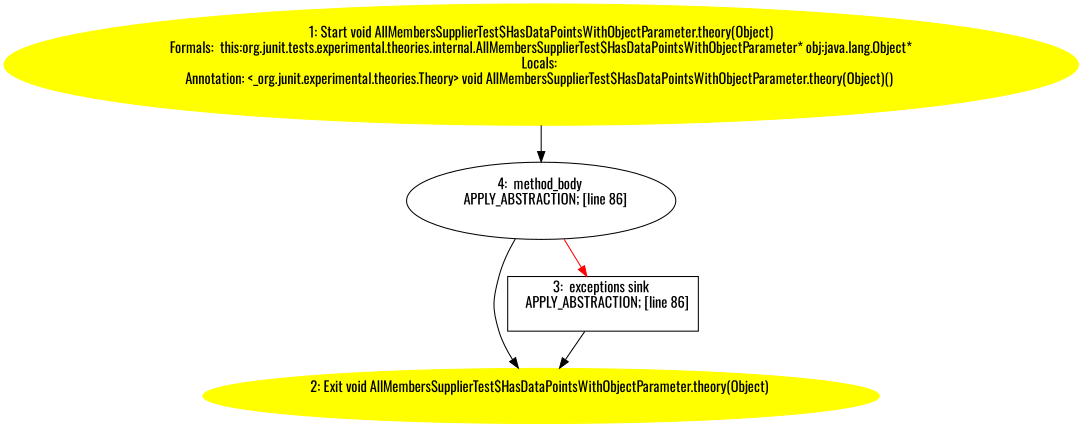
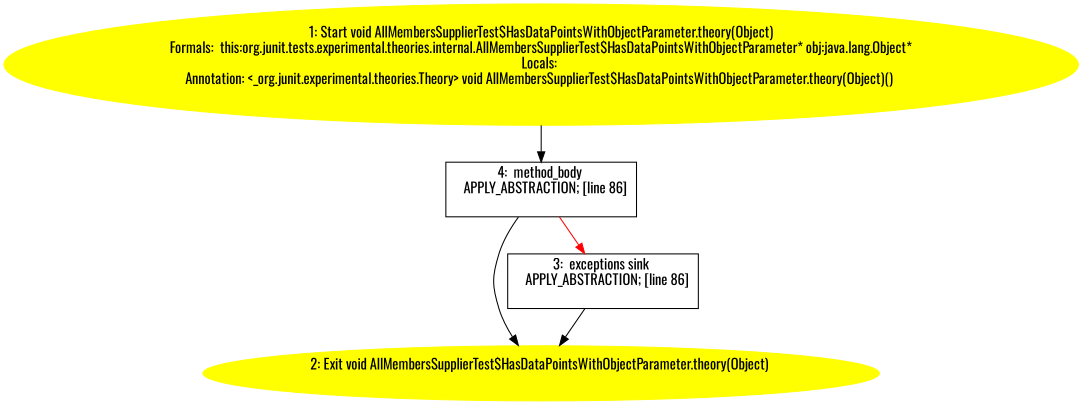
(541, 201) -> (541, 189)
